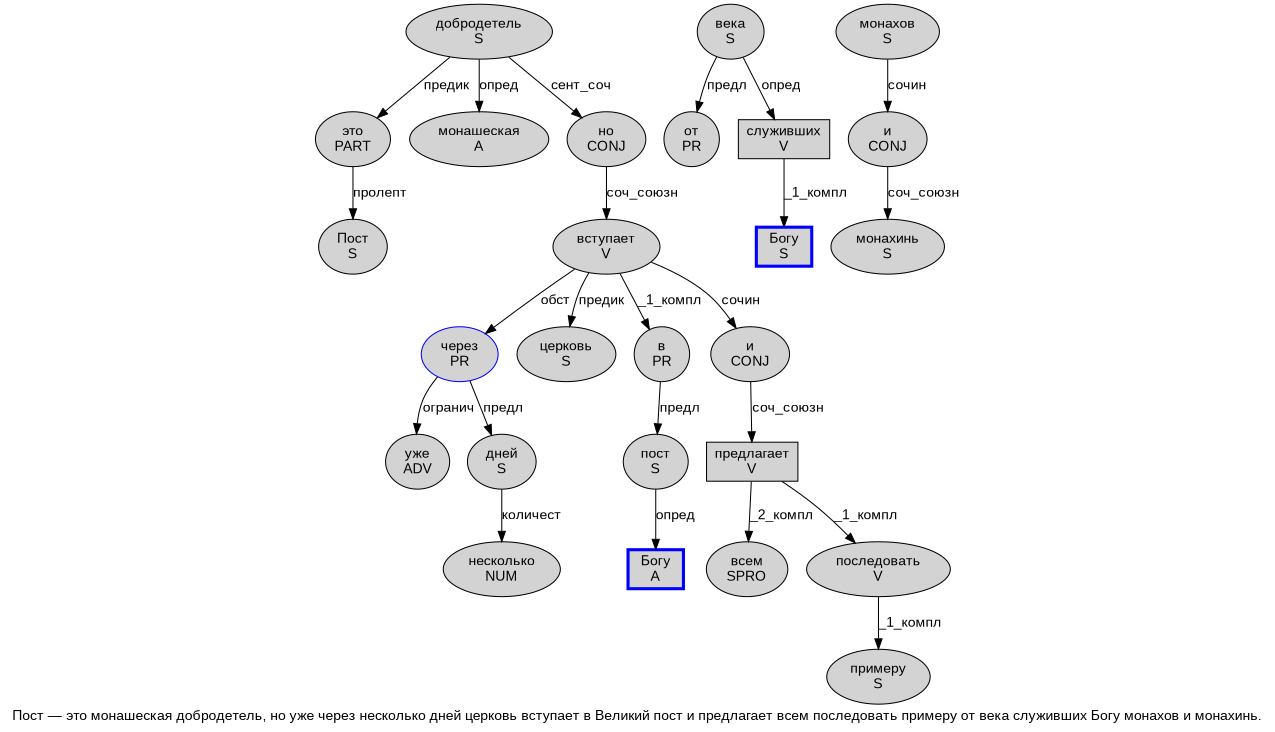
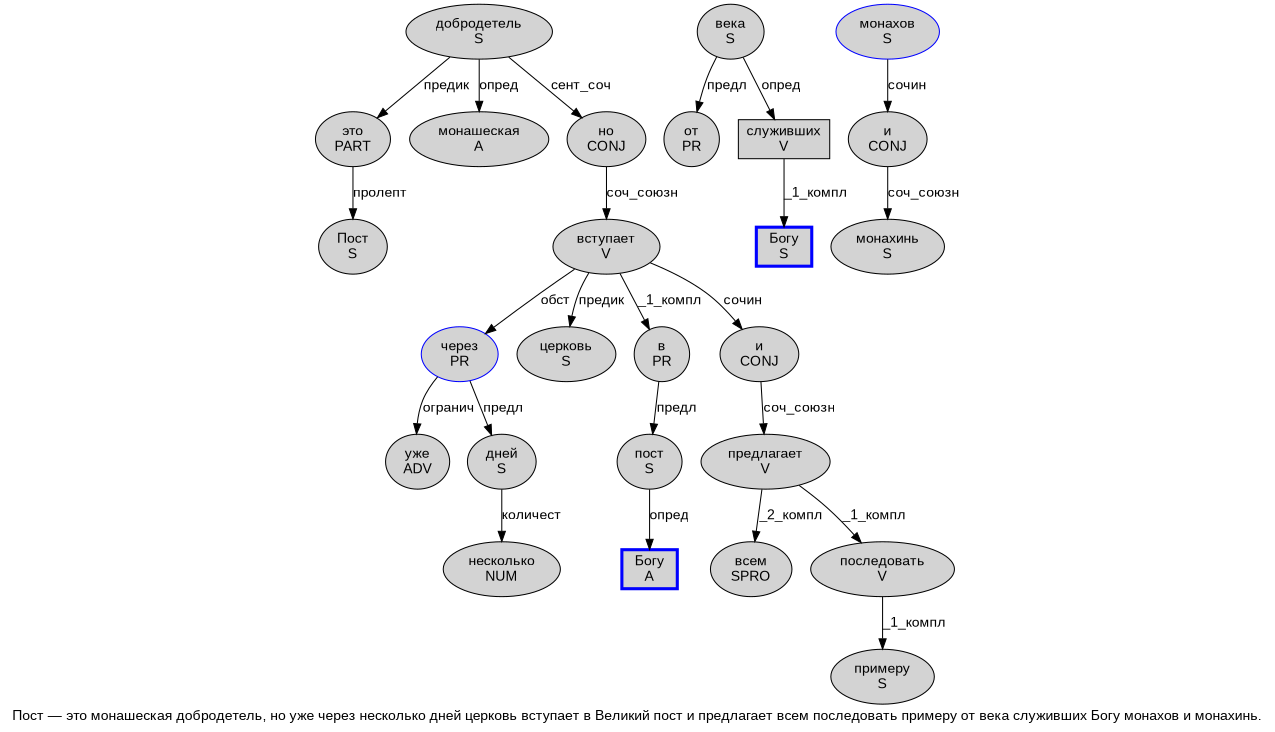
(888, 32) -> (888, 32)
(752, 462) -> (766, 462)
